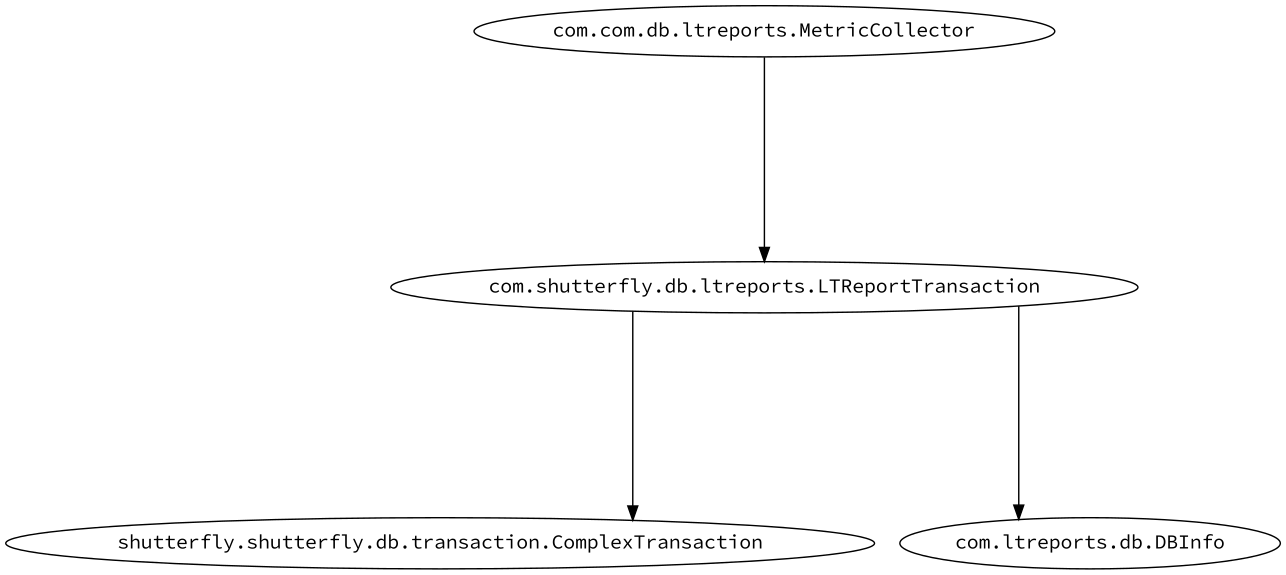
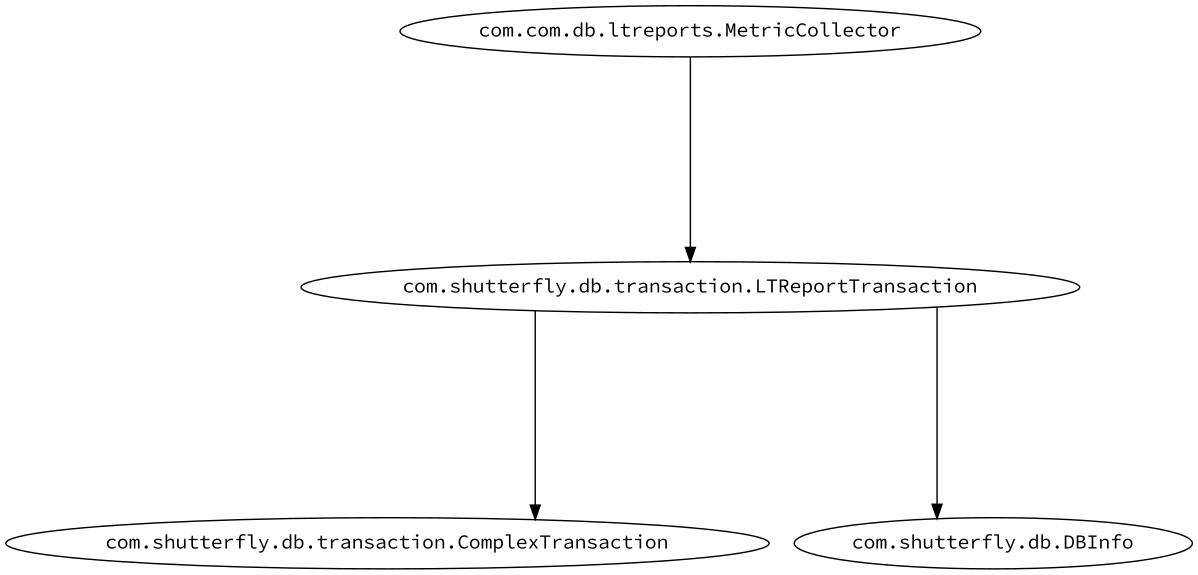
(764, 287) -> (690, 287)
(440, 543) -> (387, 543)
(1090, 543) -> (993, 543)
